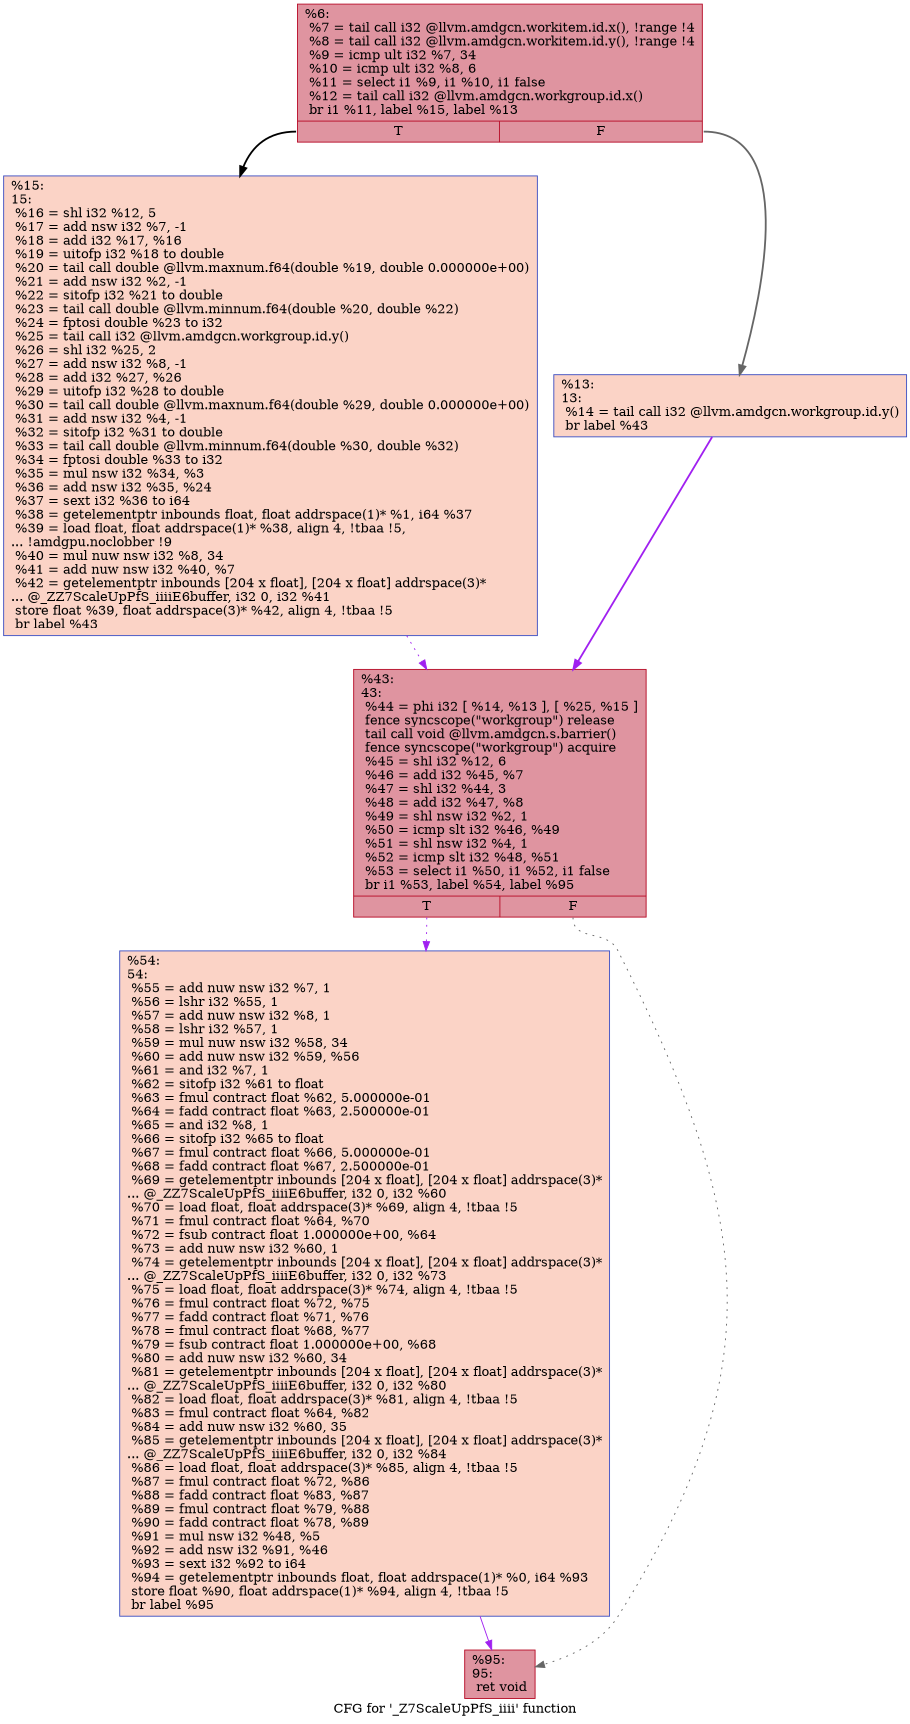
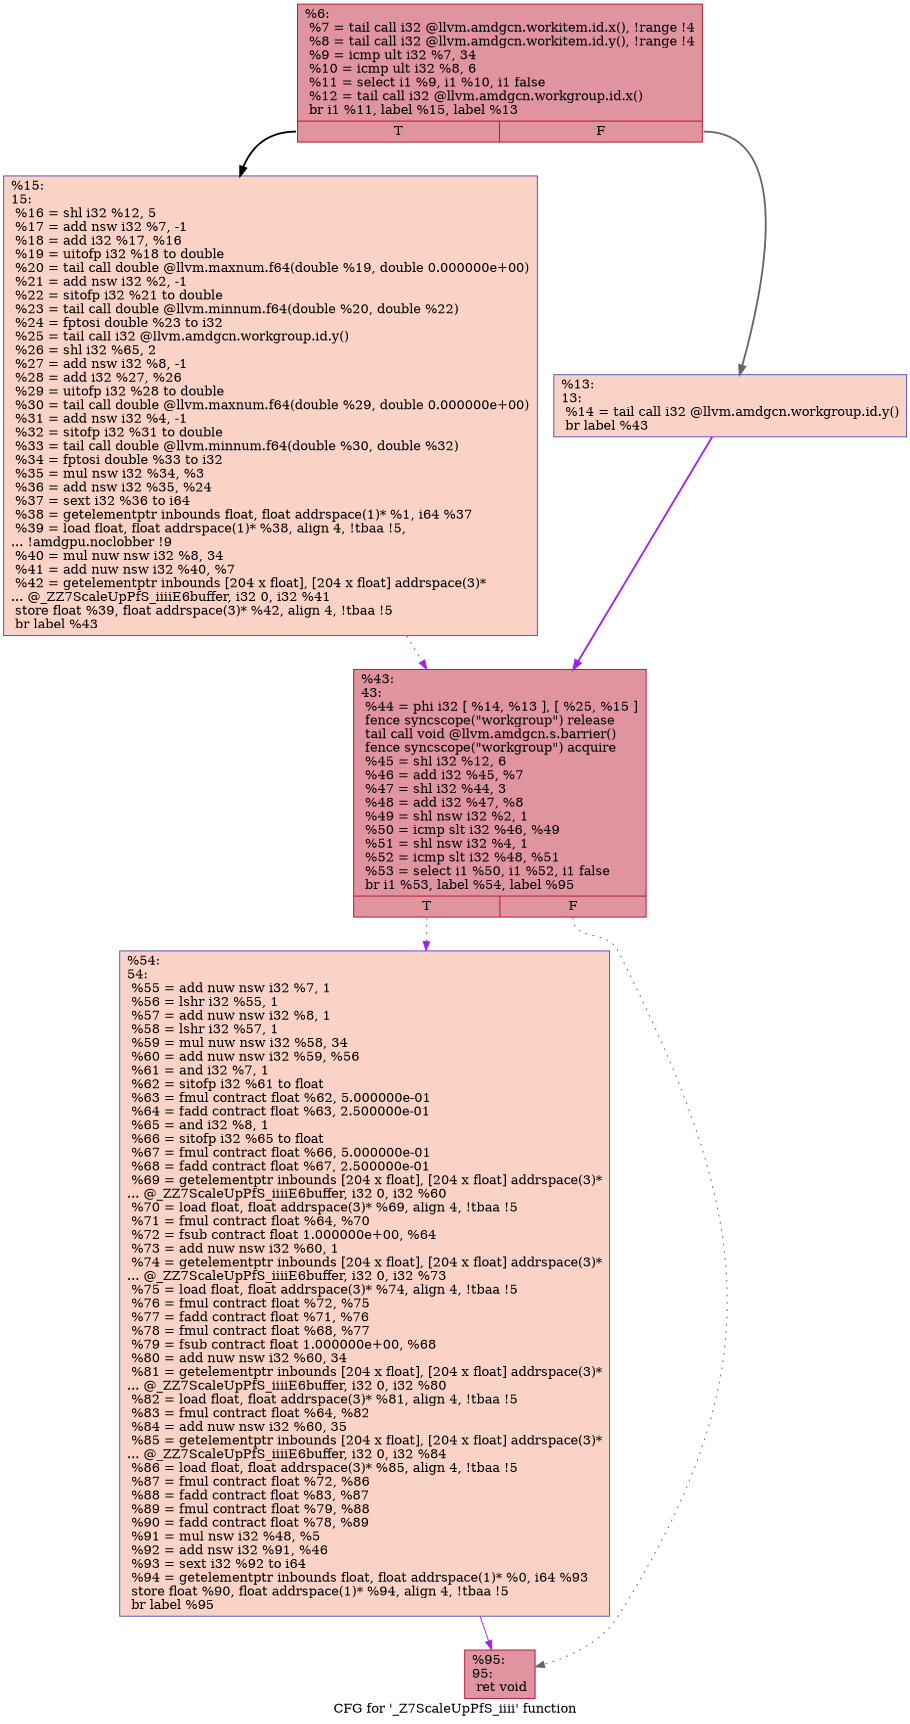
(84, 350) -> (84, 350)
